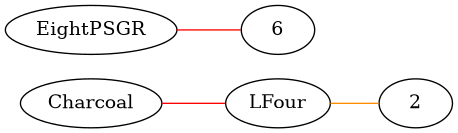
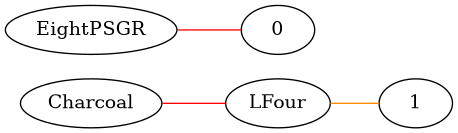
(278, 30) -> (278, 30)
(416, 103) -> (416, 103)
